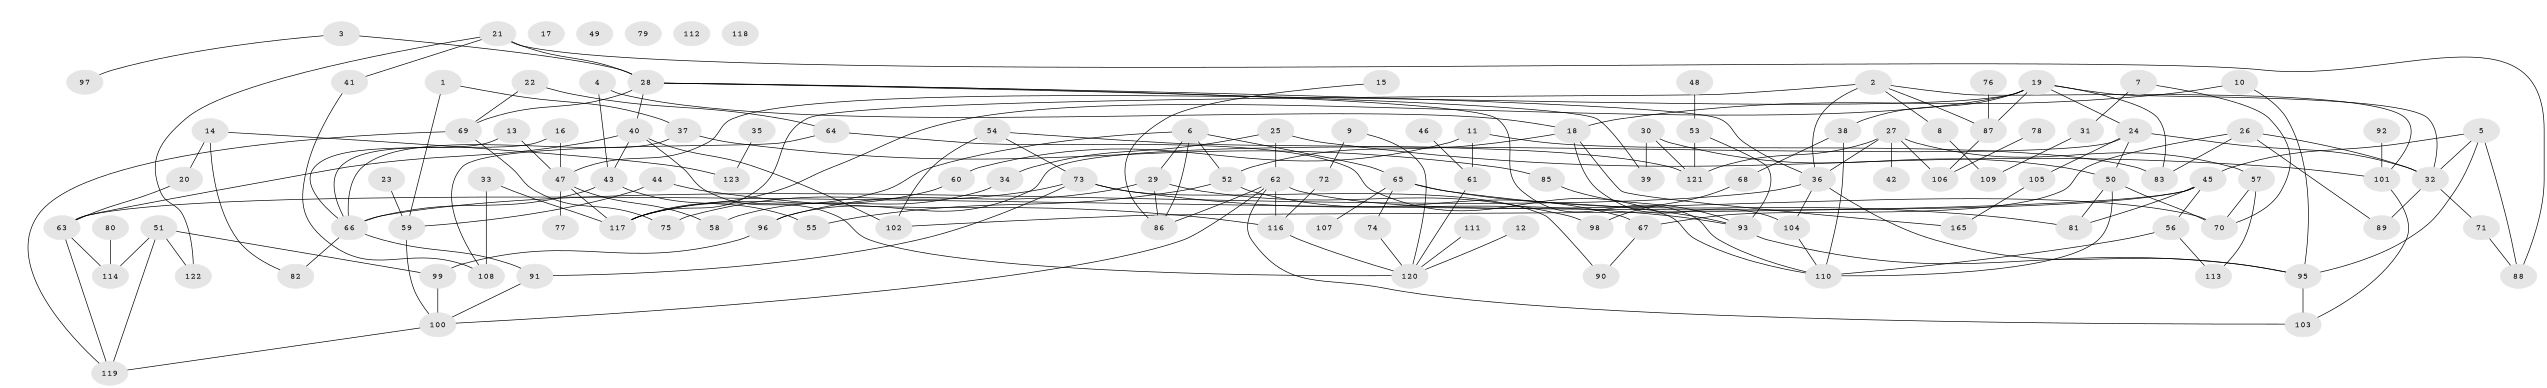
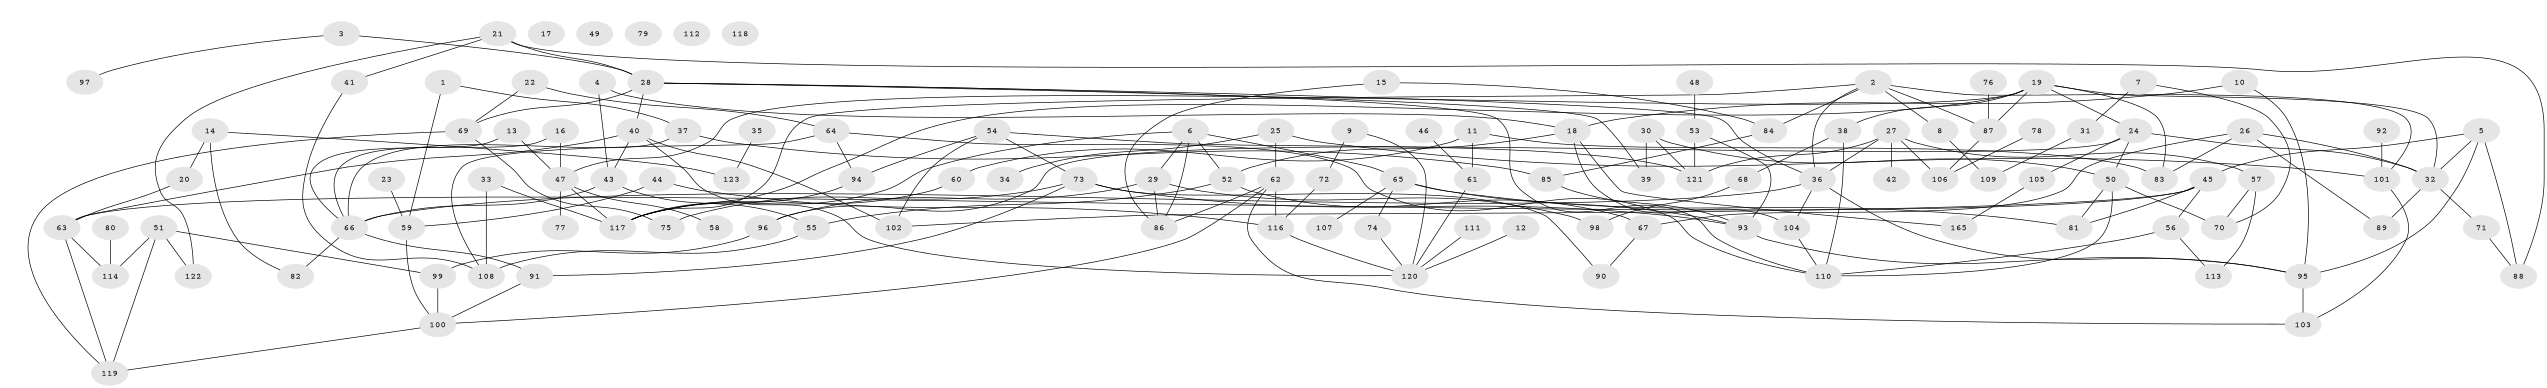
none -> (1769, 131)
none -> (857, 179)
(860, 203) -> none
(1748, 203) -> none
none -> (702, 253)
